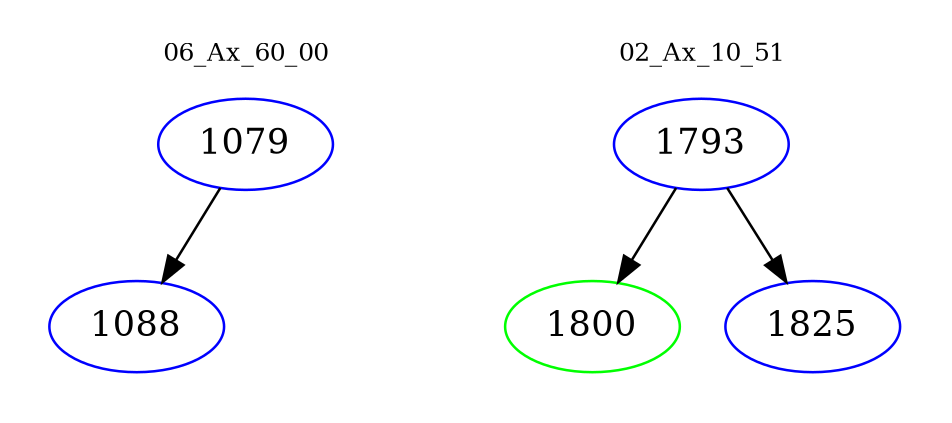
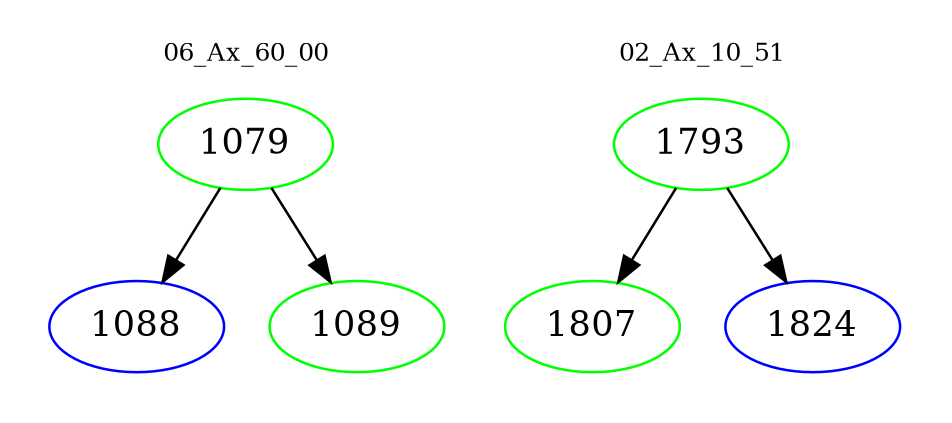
(246, 144) -> (246, 144)
(701, 144) -> (701, 144)
none -> (357, 327)
(592, 327) -> (592, 327)
(813, 327) -> (813, 327)
